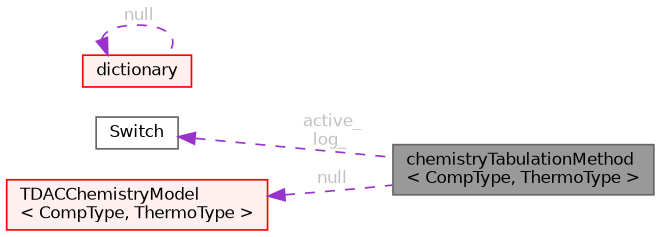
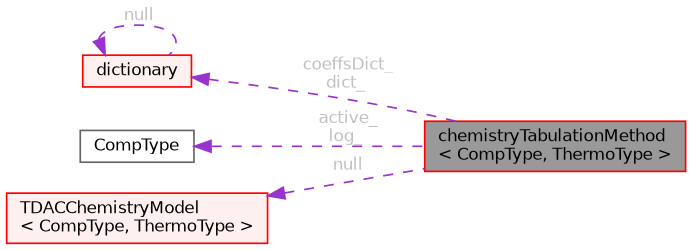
none -> (333, 97)
(137, 133) -> (137, 146)
(523, 170) -> (555, 146)
